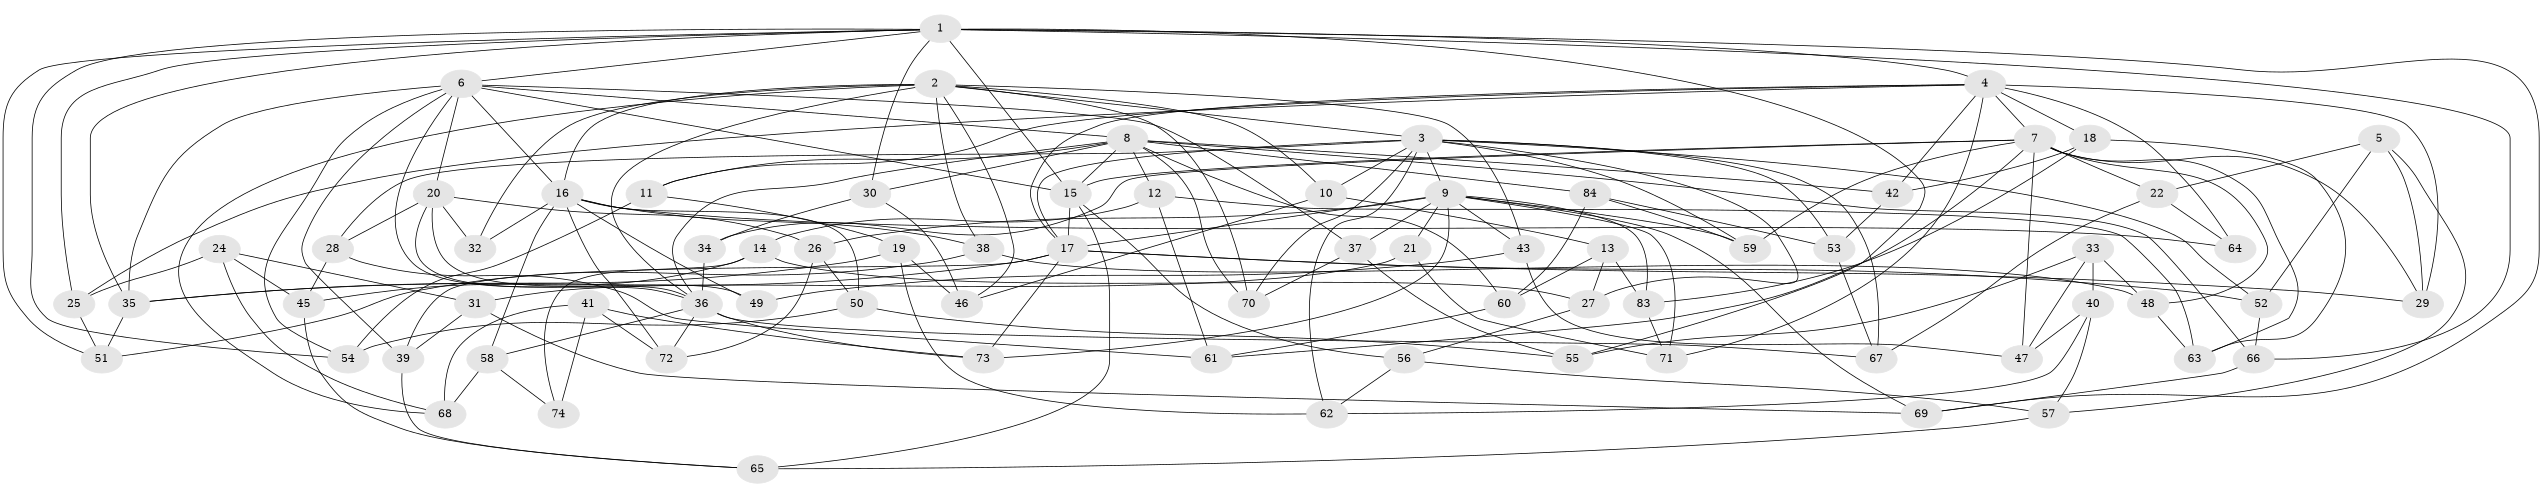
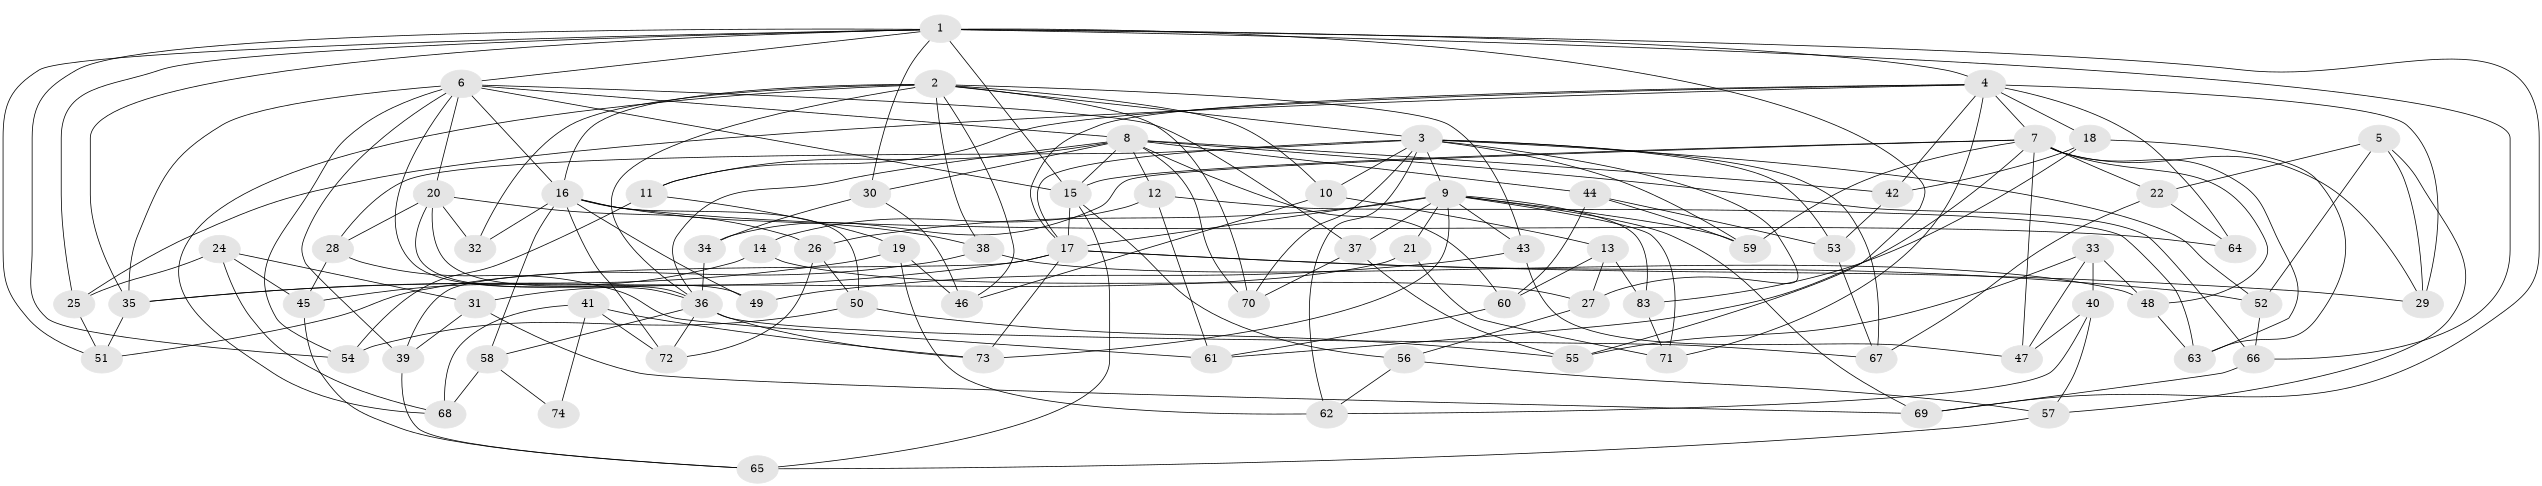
(1590, 194) -> (1590, 194)
(556, 298) -> none
